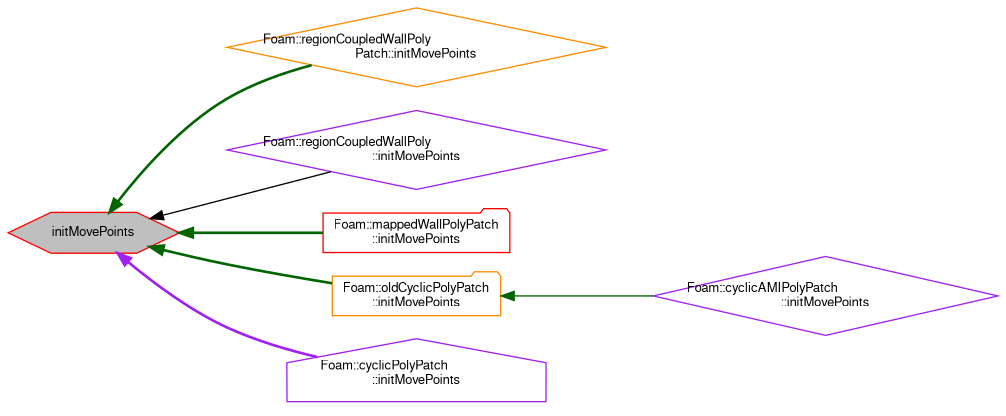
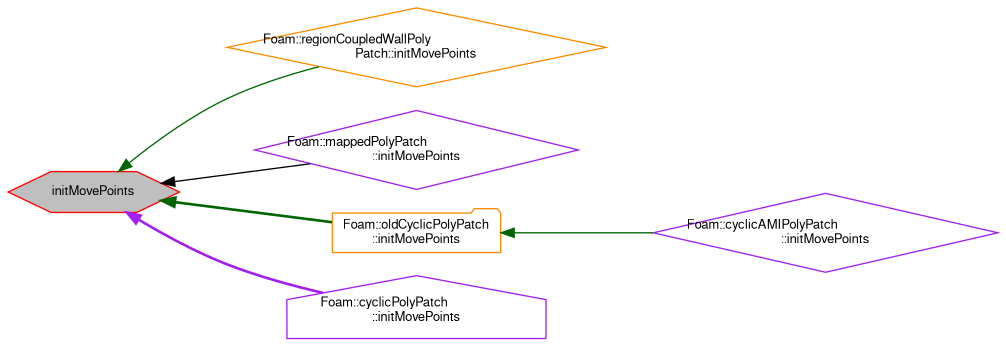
(202, 115) -> (218, 103)
(416, 150) -> (416, 150)
(416, 233) -> none
